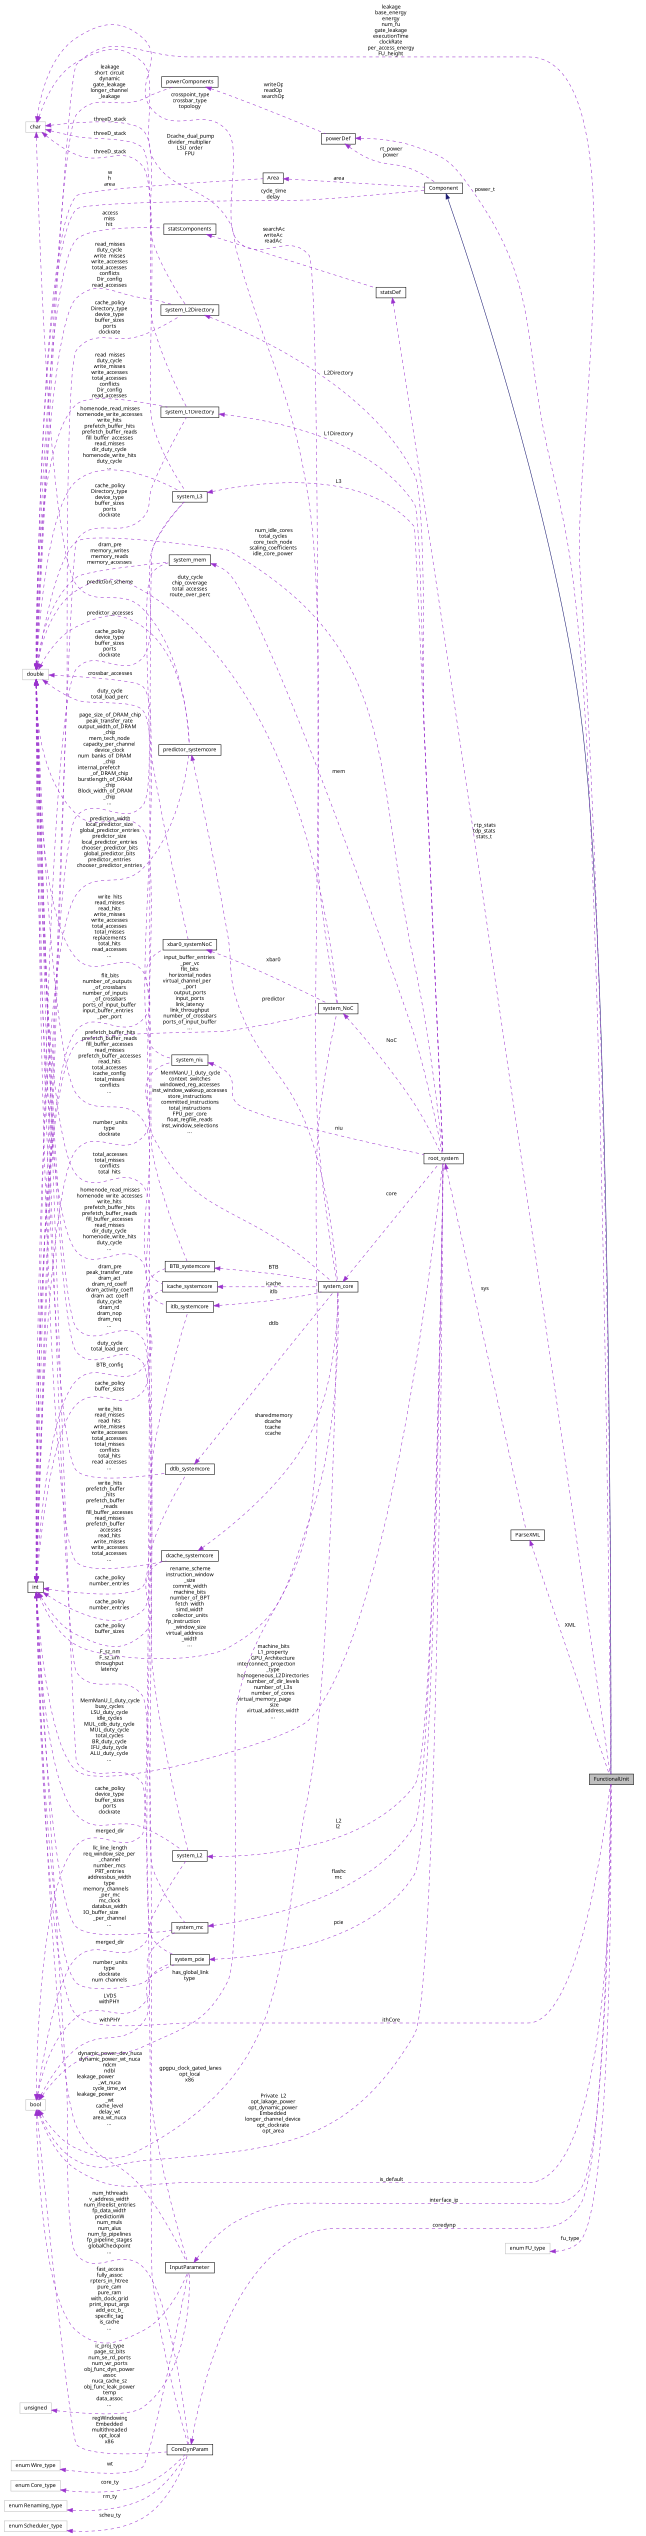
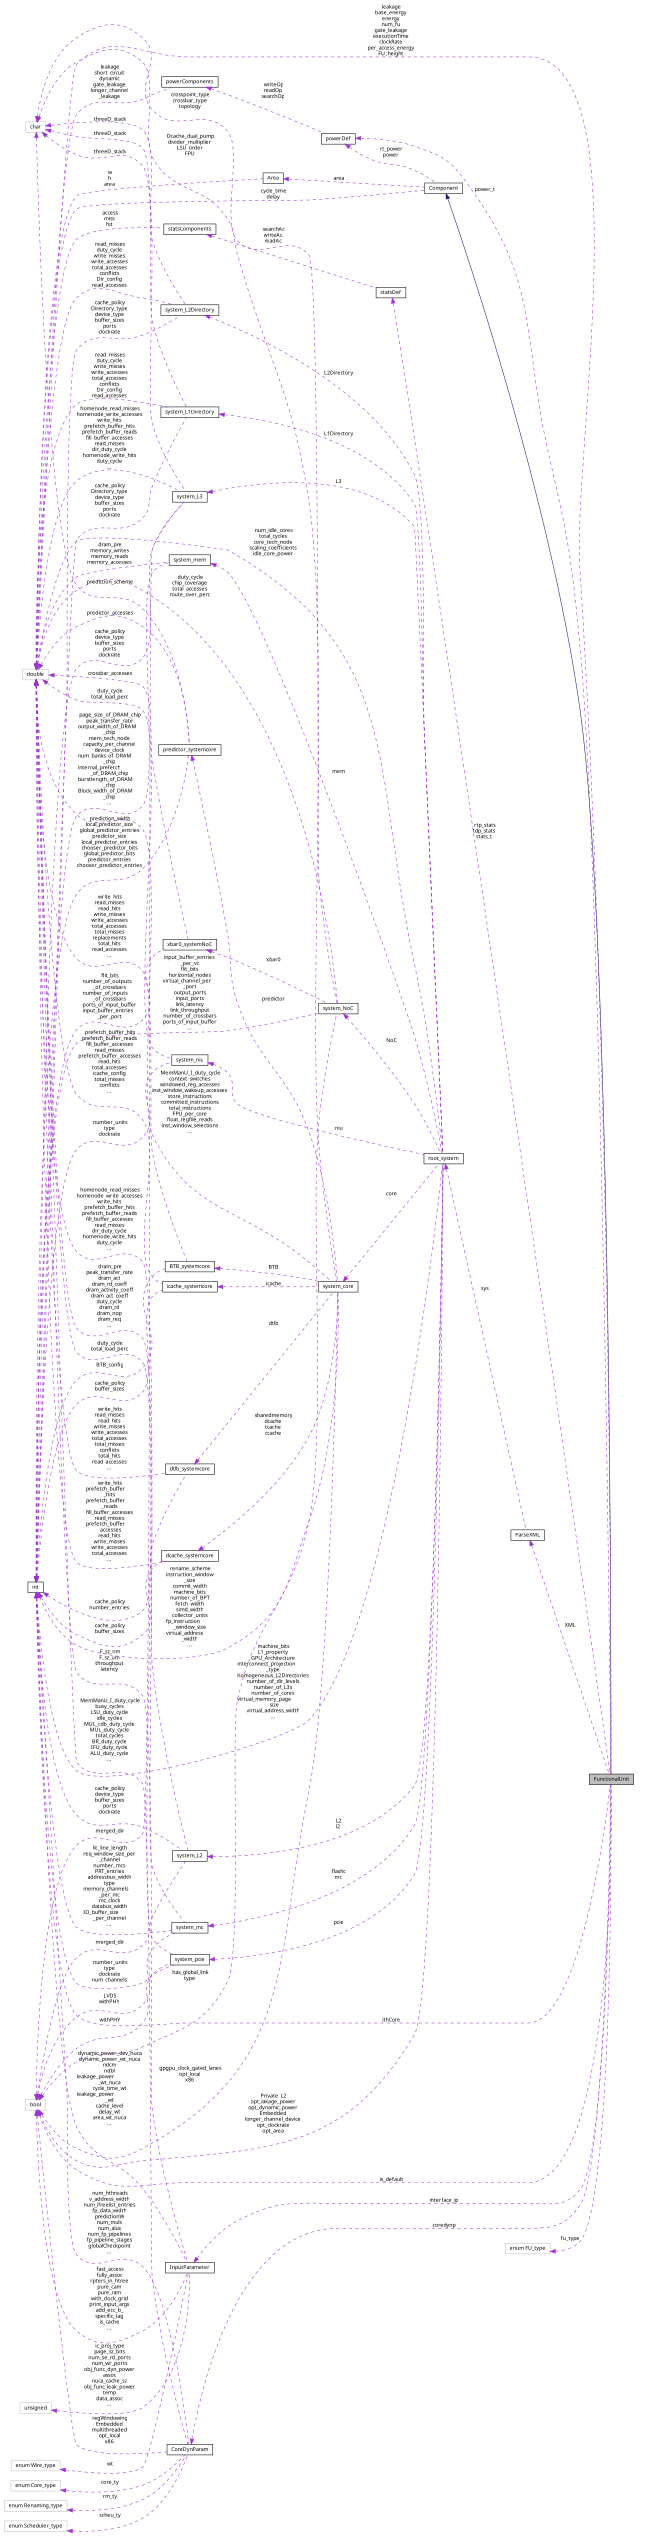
(190, 1307) -> none
